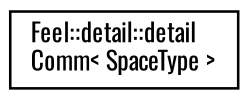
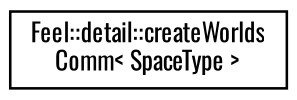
(124, 50) -> (149, 50)
